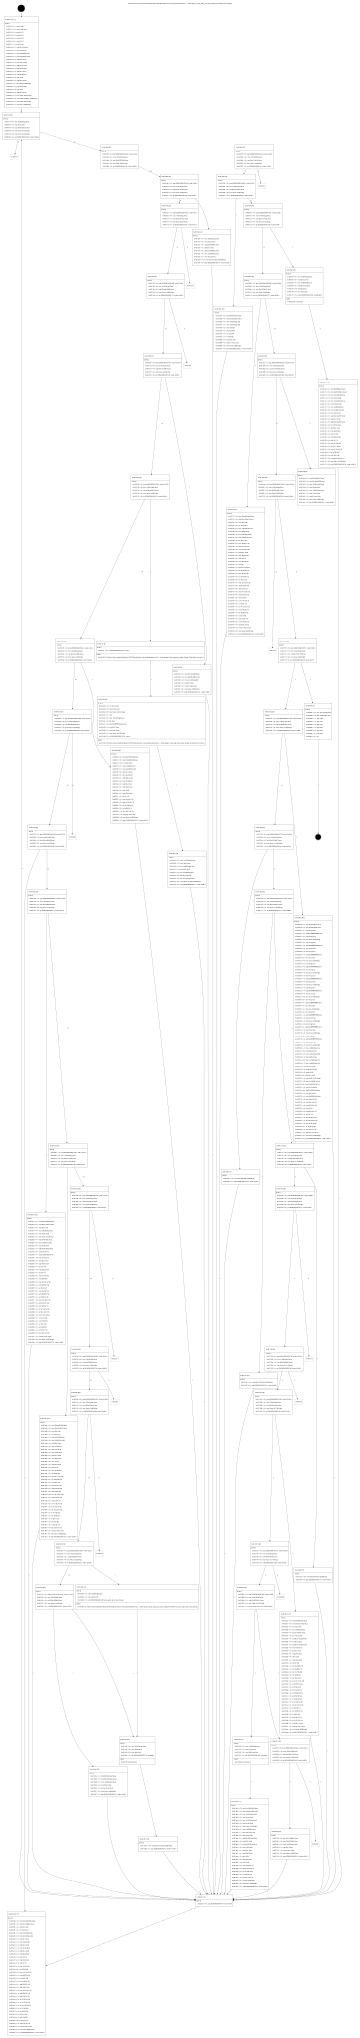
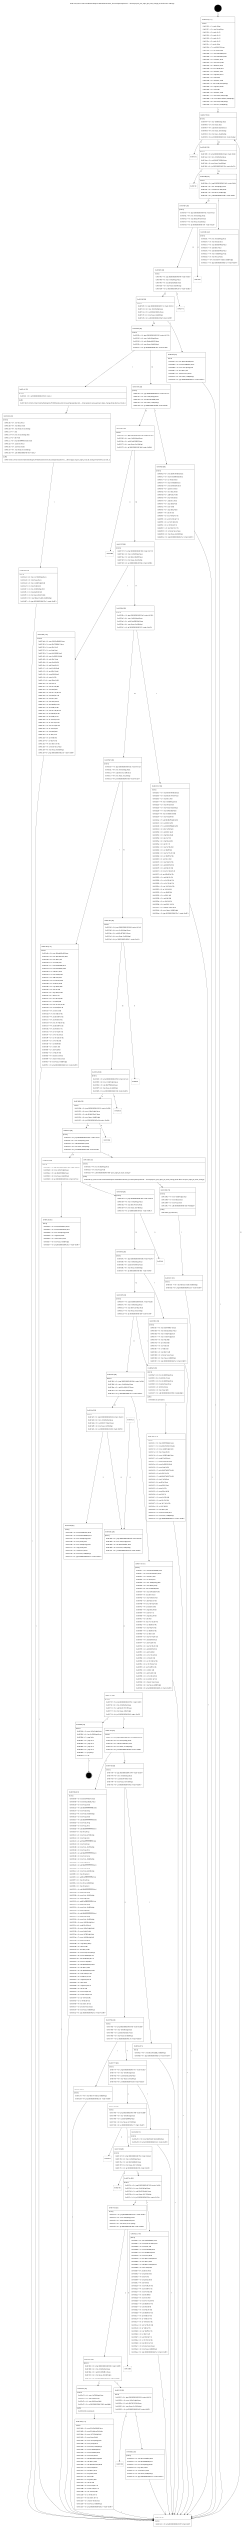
none -> (193, 186)
(274, 573) -> (127, 1475)
(109, 1670) -> (97, 1189)
(123, 1936) -> (35, 1691)
